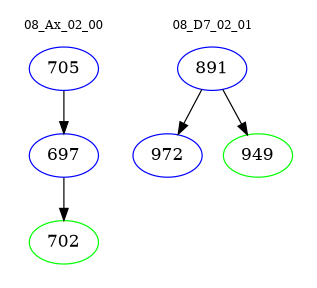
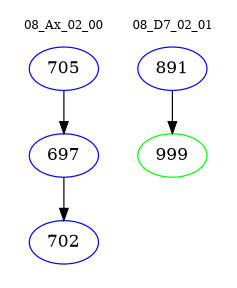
(168, 156) -> none
(258, 156) -> (172, 156)
(64, 242) -> (64, 242)
